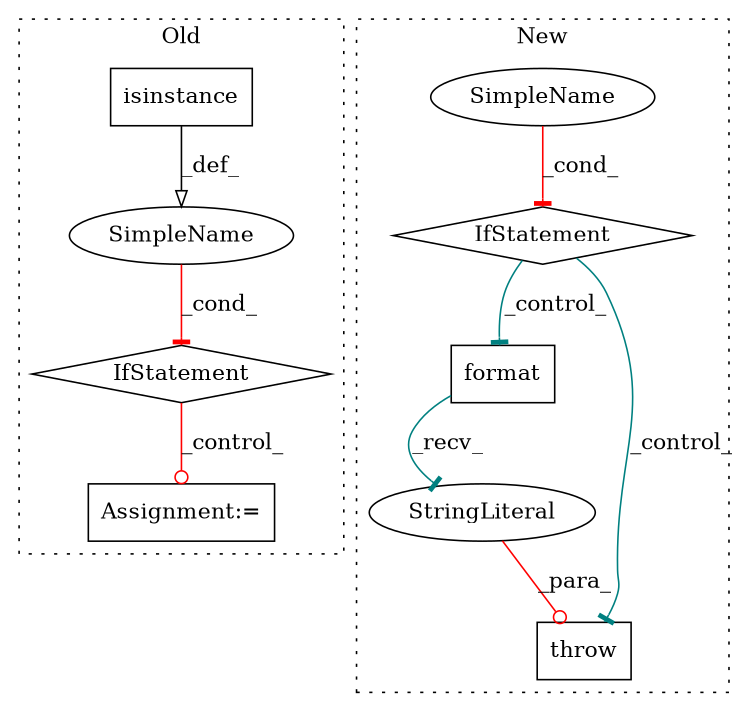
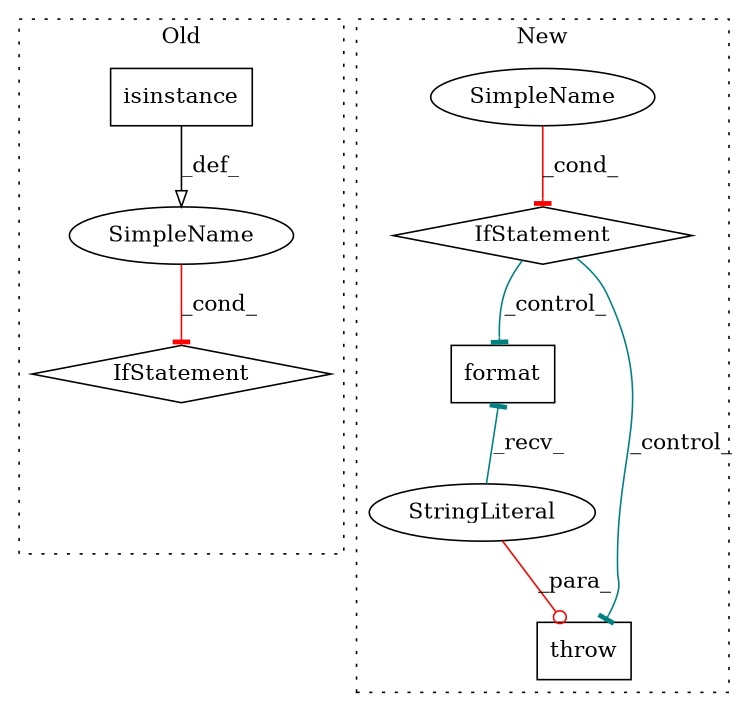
(411, 433) -> (492, 447)
(181, 513) -> none
